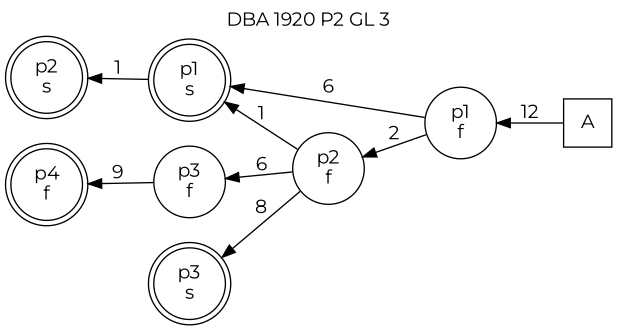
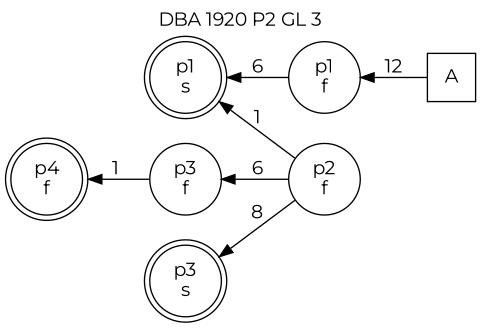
(47, 77) -> none
(401, 144) -> none
(118, 173) -> (116, 169)
